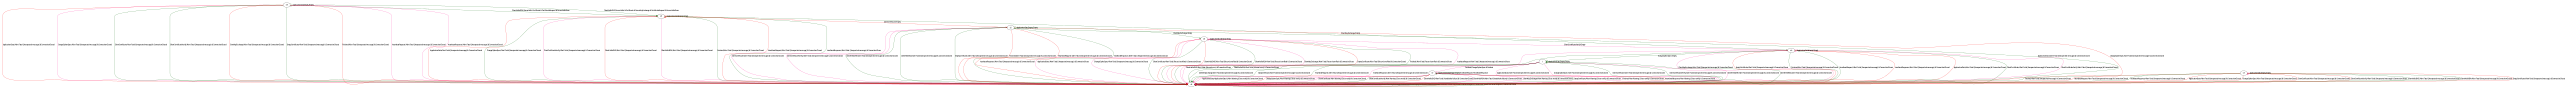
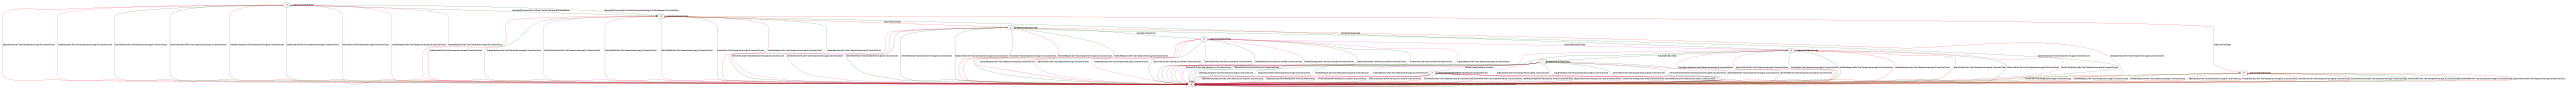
none -> (1471, 18)
(1126, 30) -> (1117, 32)
